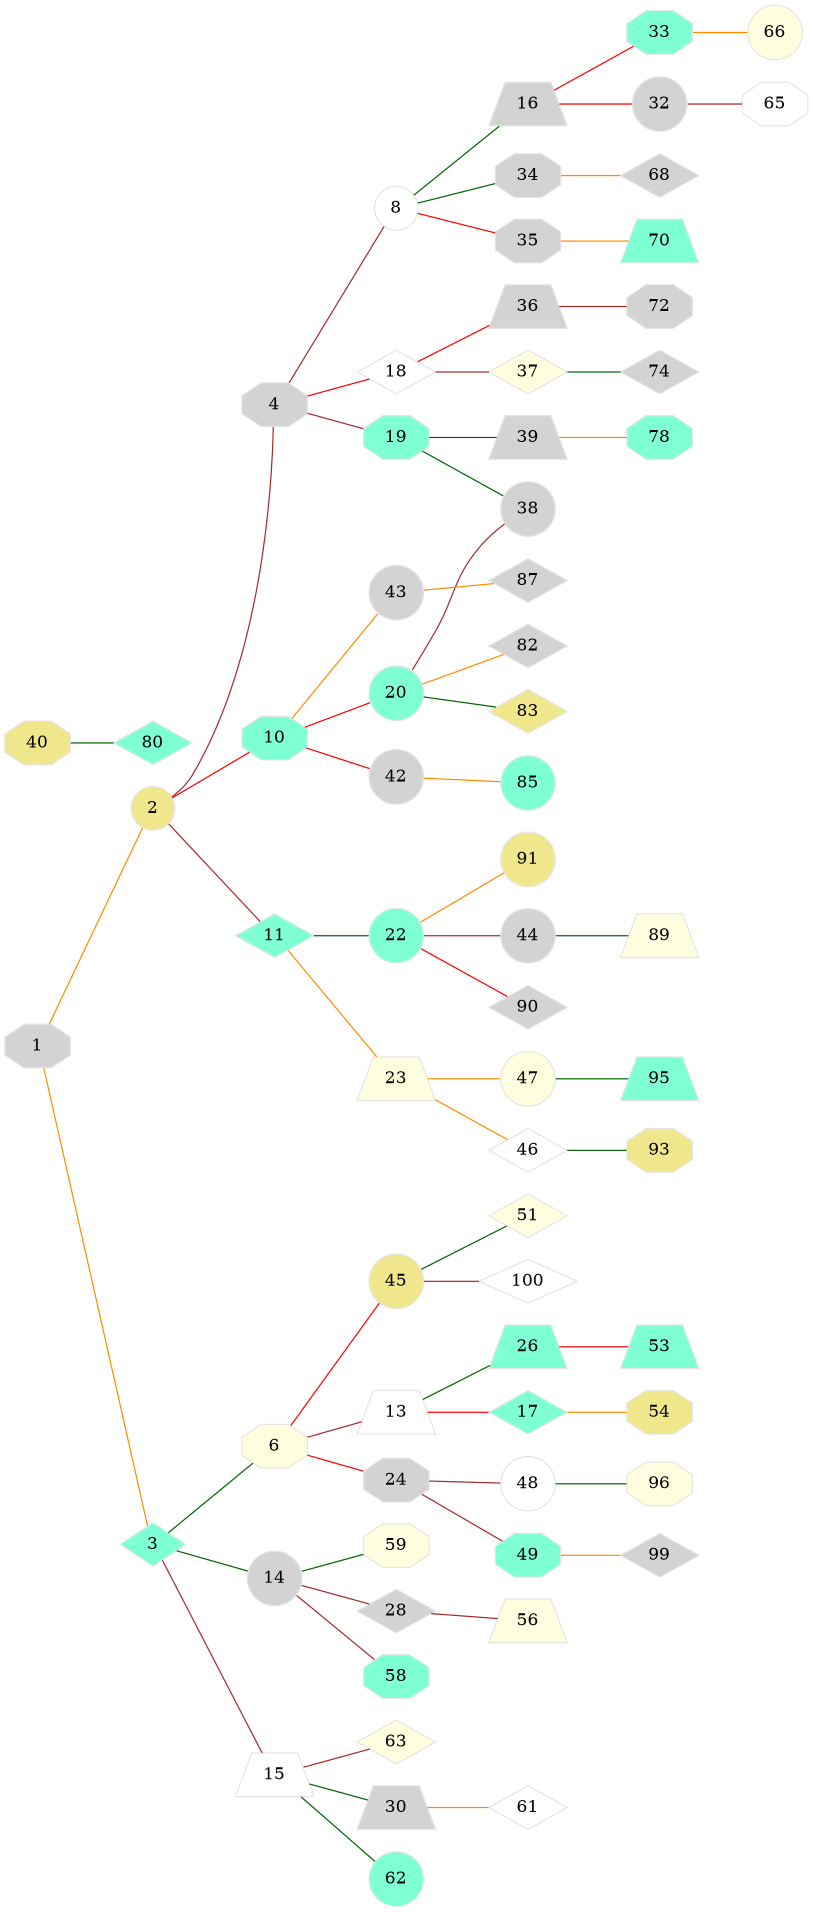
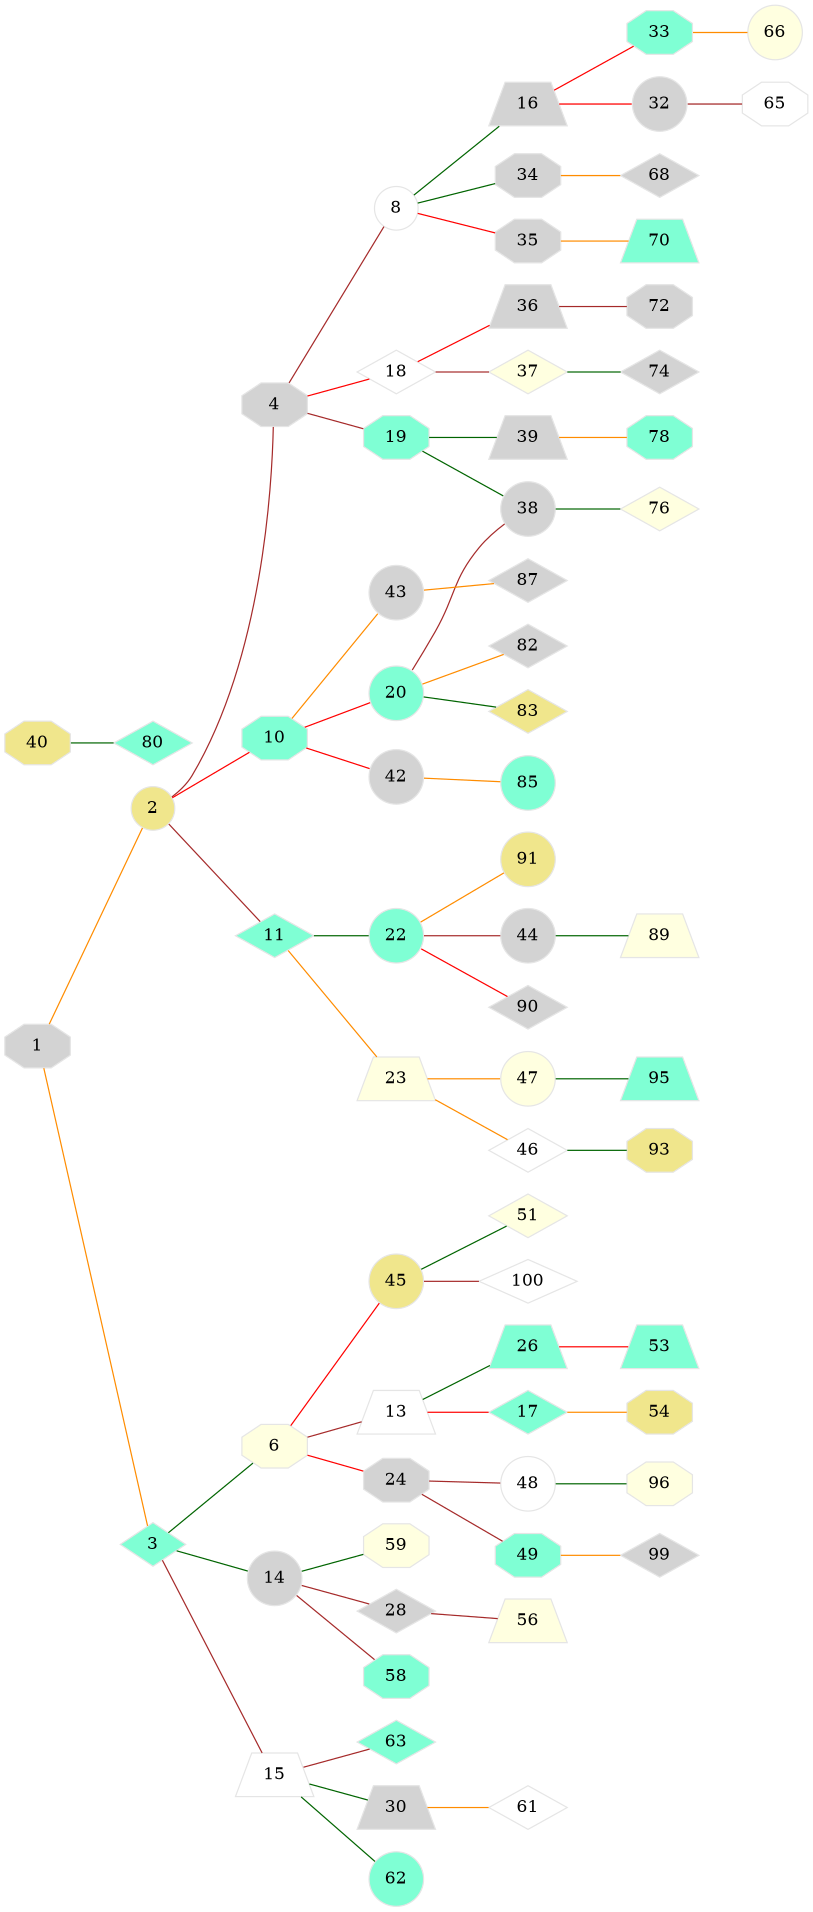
none -> (660, 509)
(396, 1742) -> (396, 1742)
